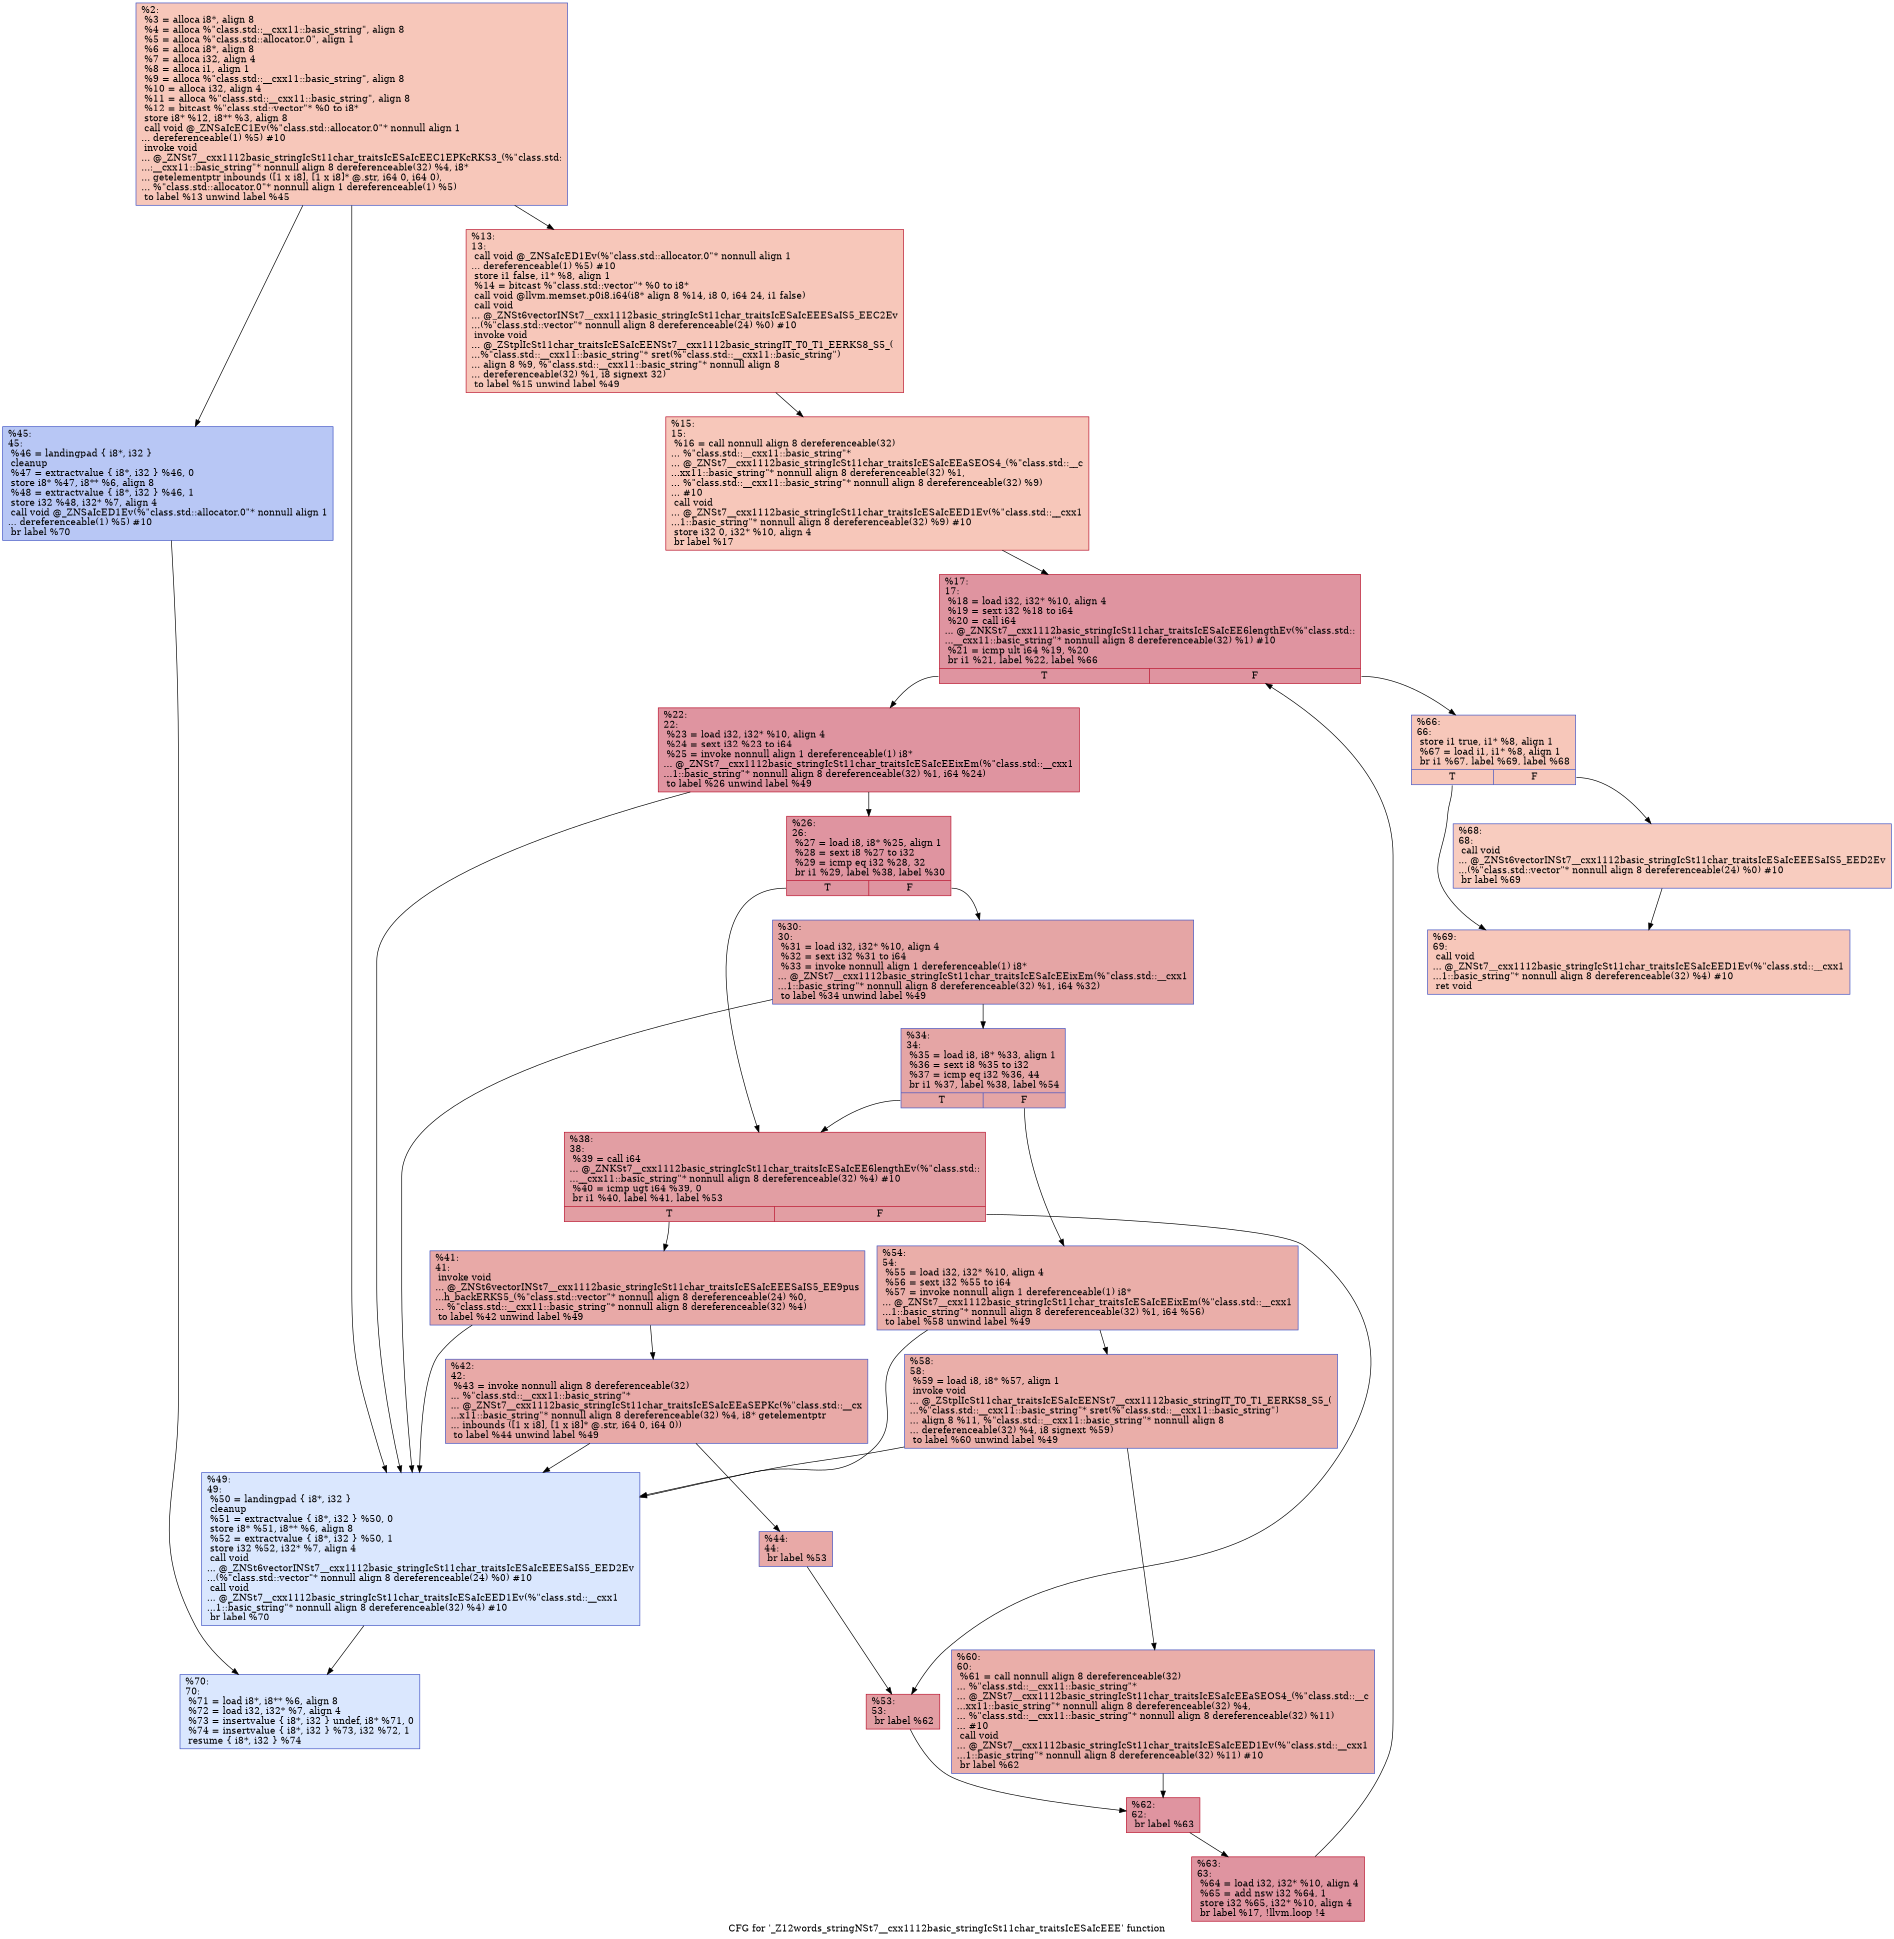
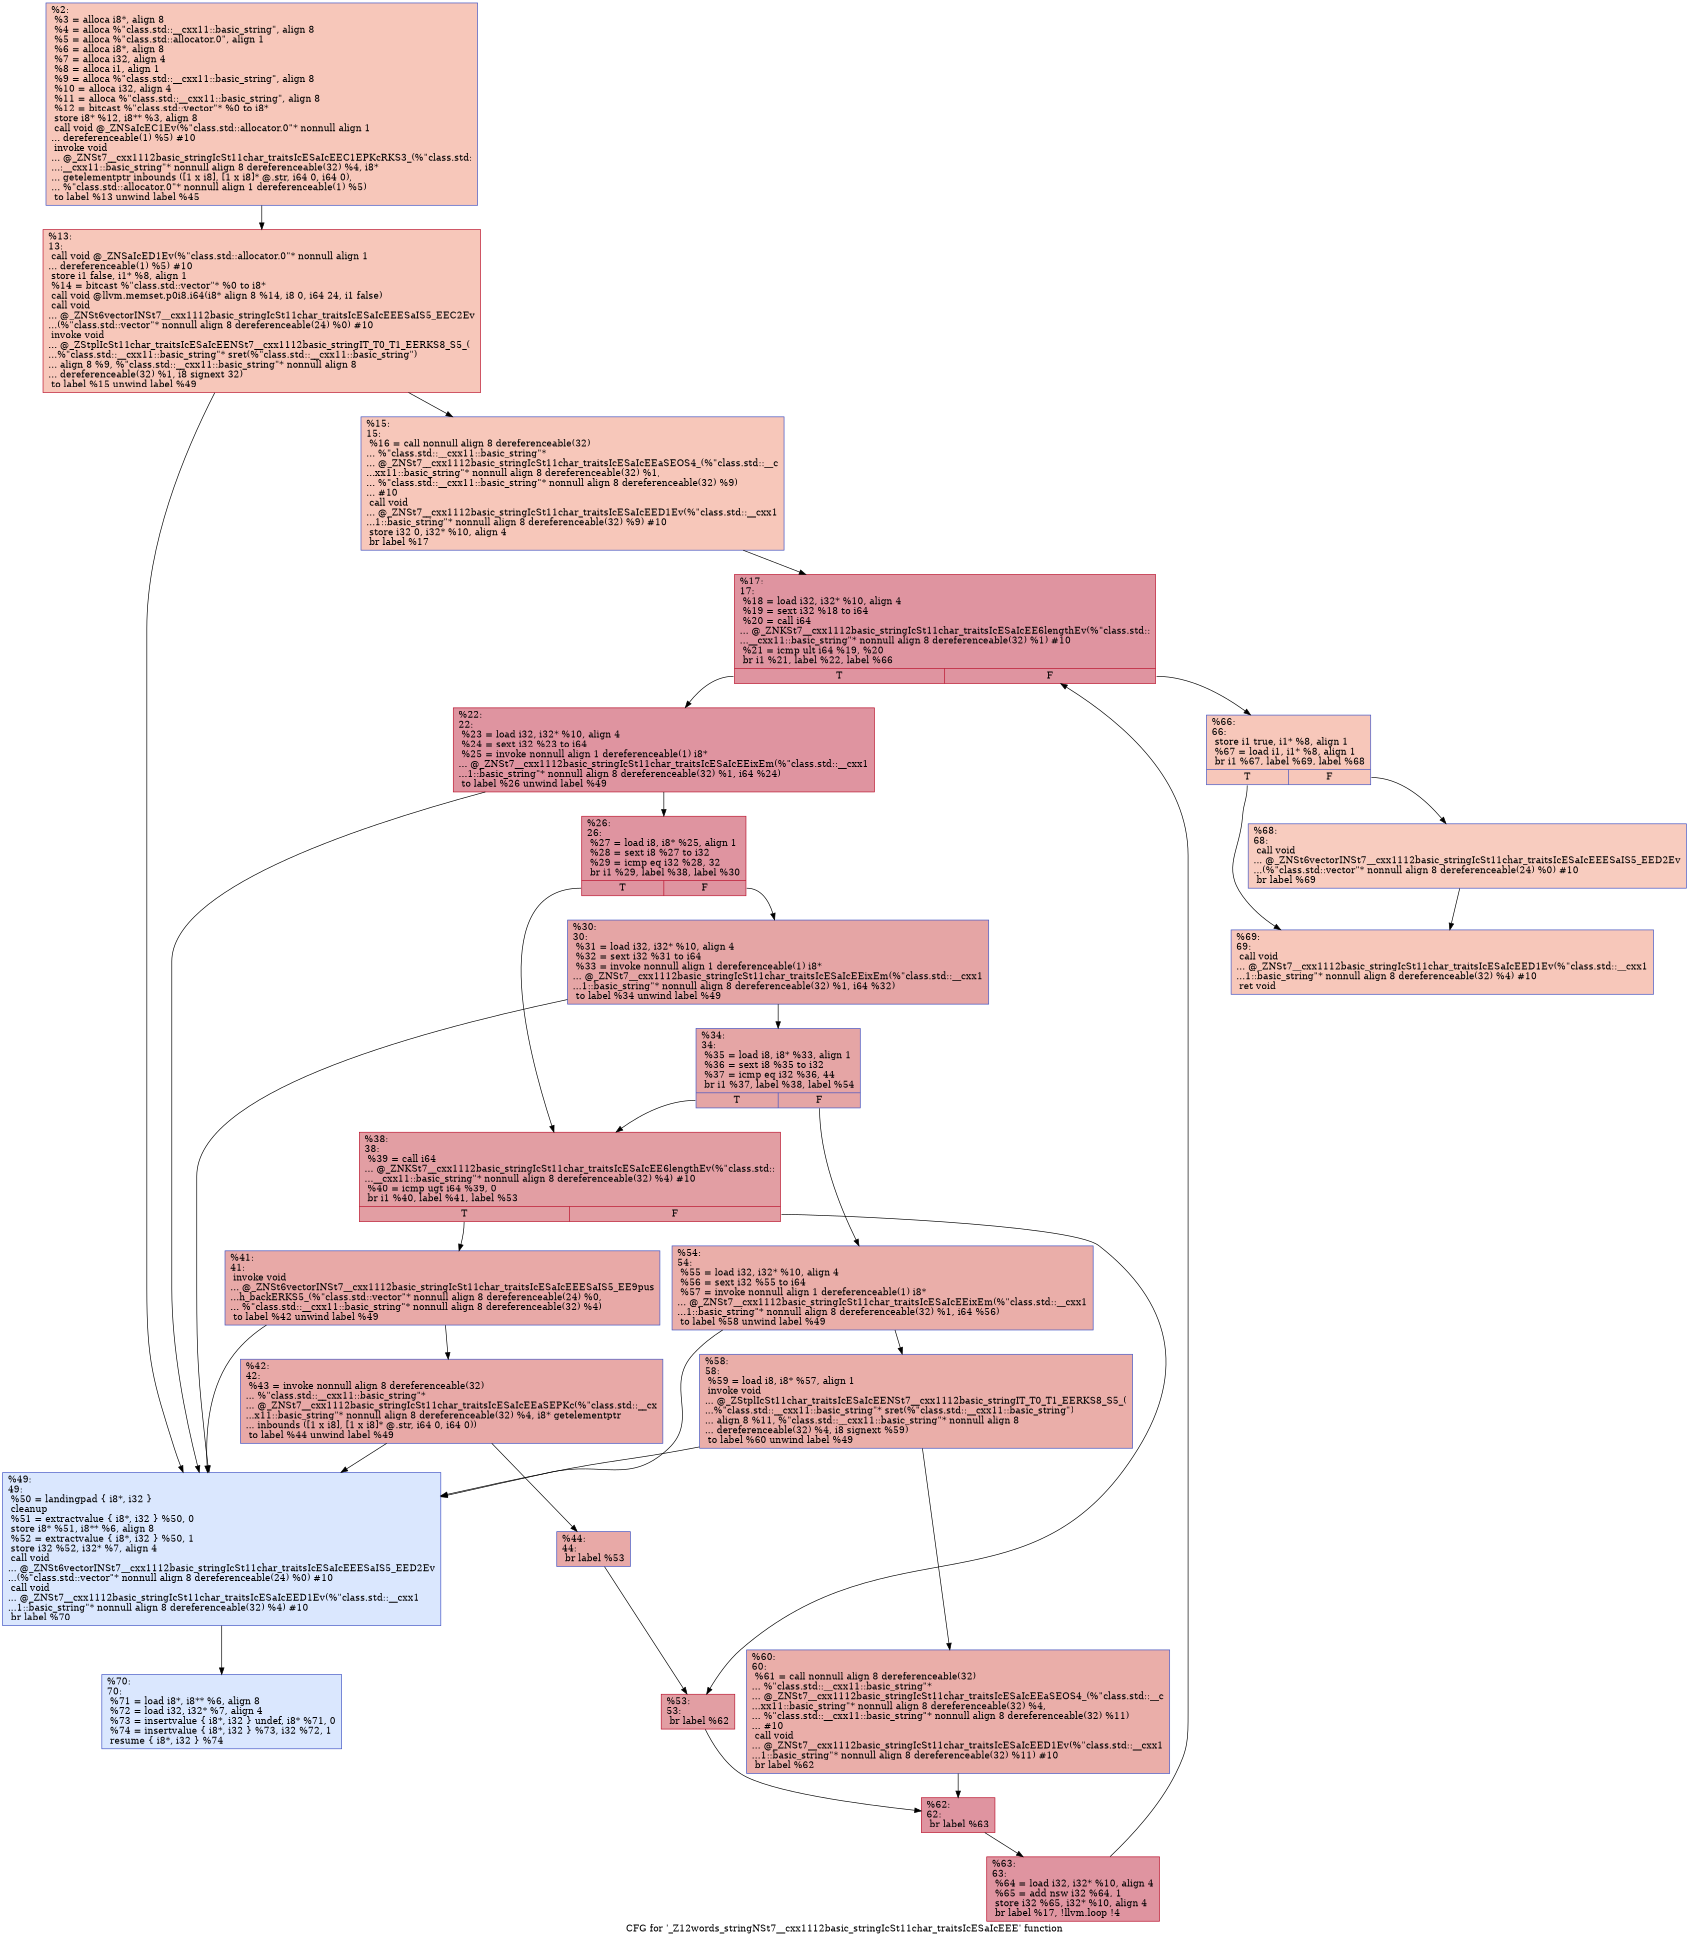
(168, 484) -> none
(877, 484) -> (573, 484)
(352, 838) -> (147, 926)
